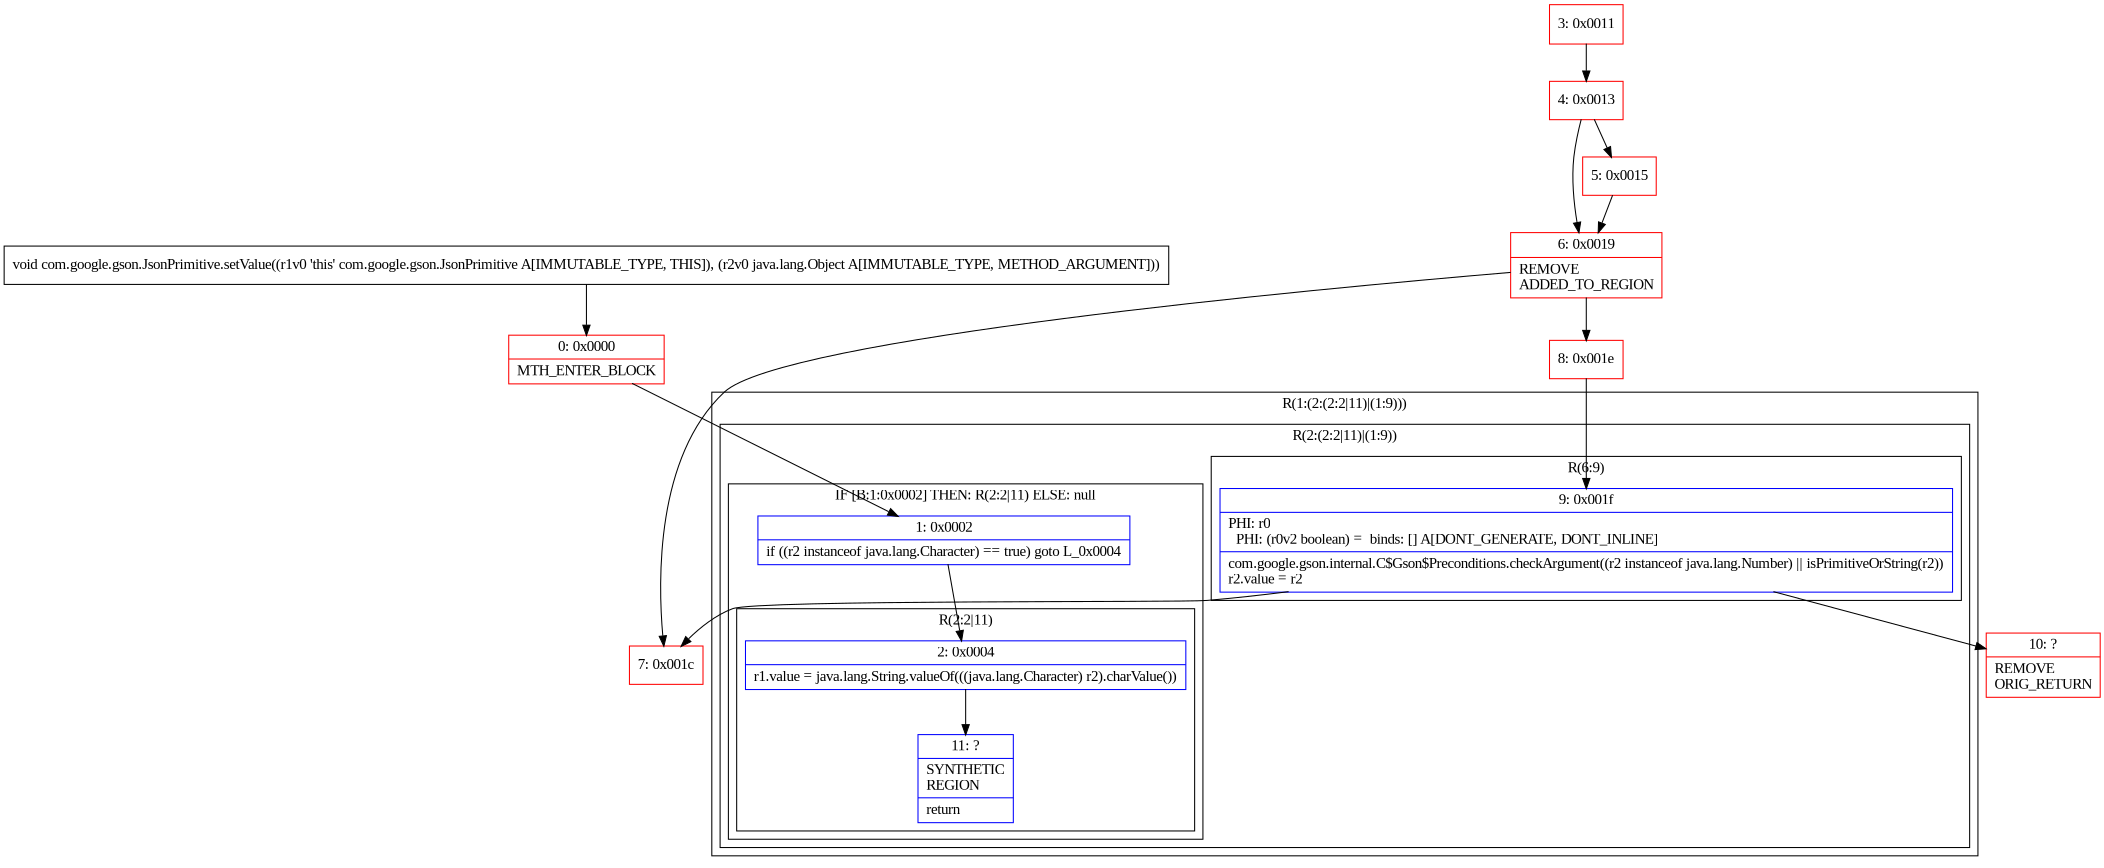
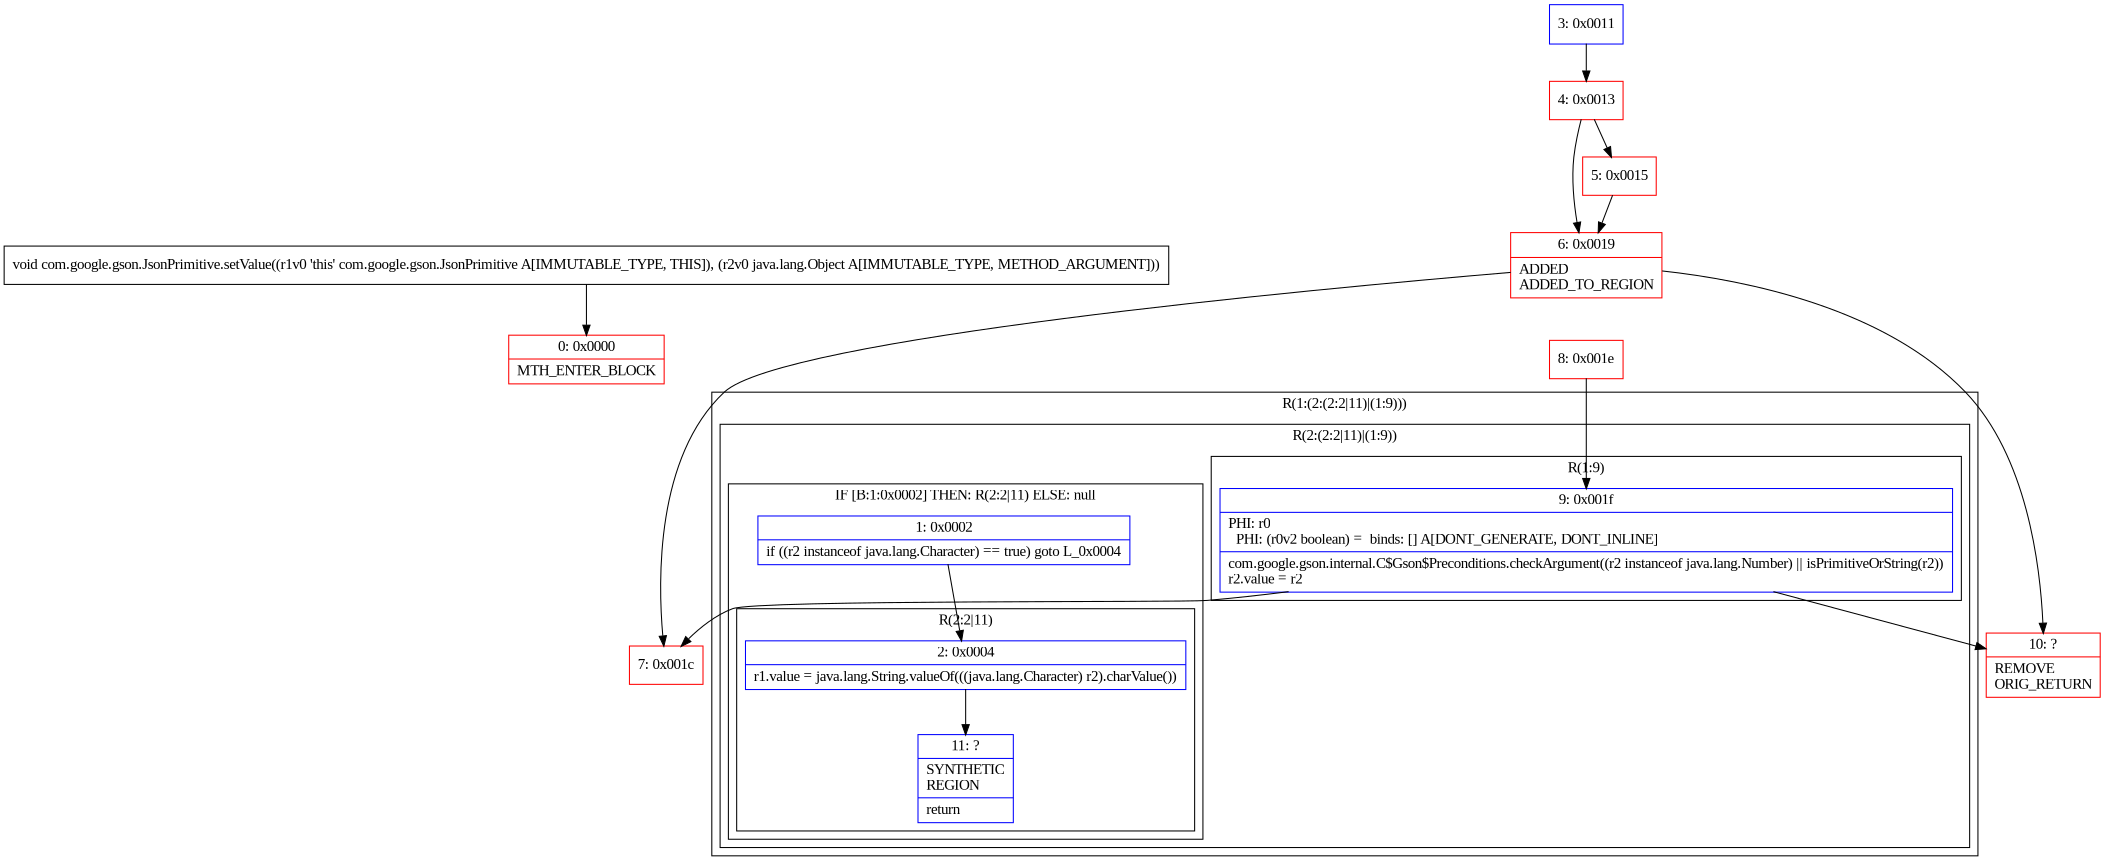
(1586, 24) -> (1586, 24)
(1549, 269) -> (1544, 269)
(1586, 314) -> (1934, 364)
(760, 448) -> none
(1586, 468) -> (1586, 468)
